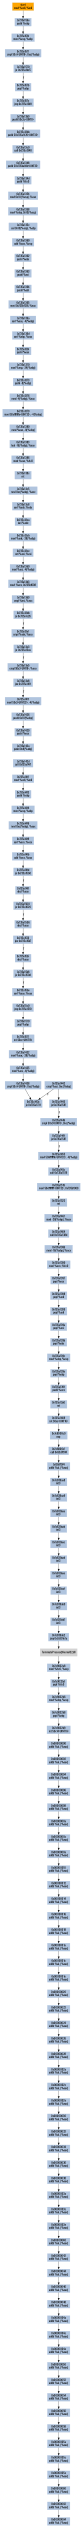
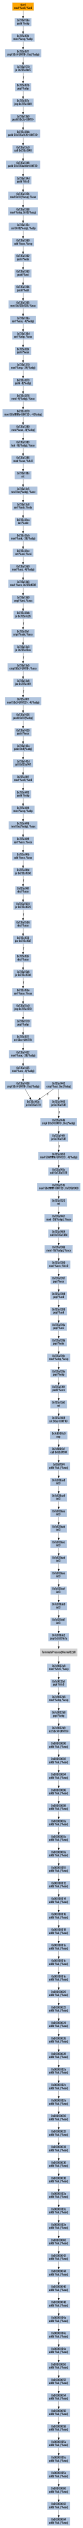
none -> (23, 754)
